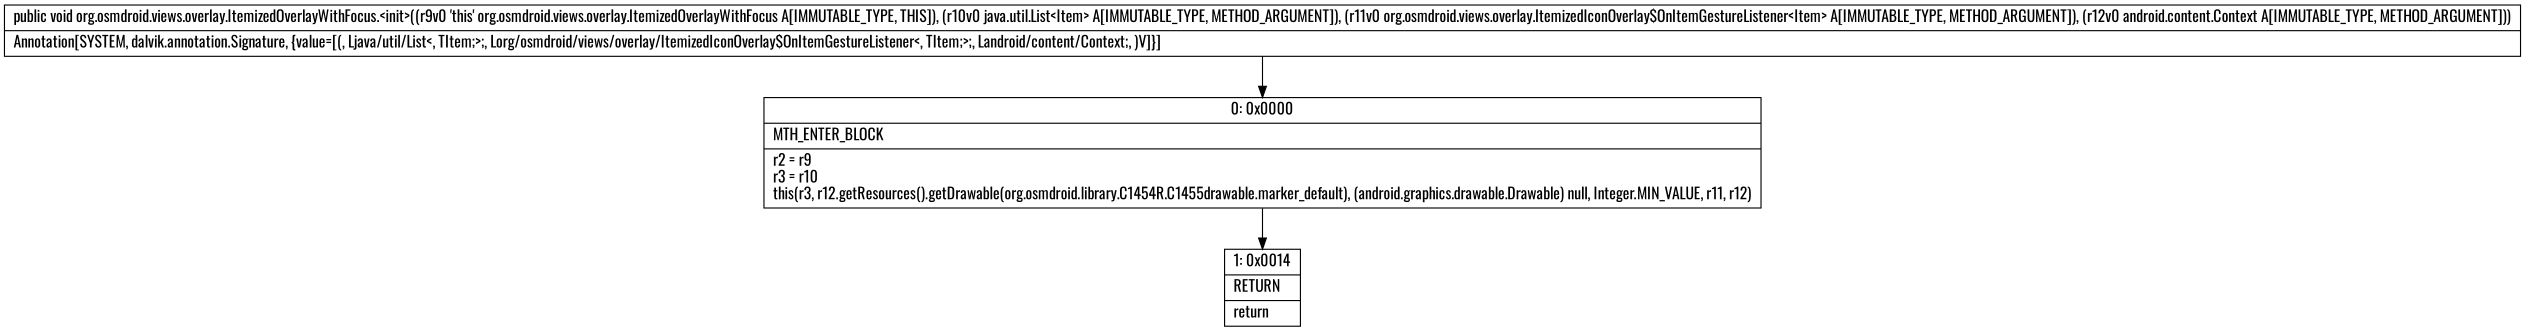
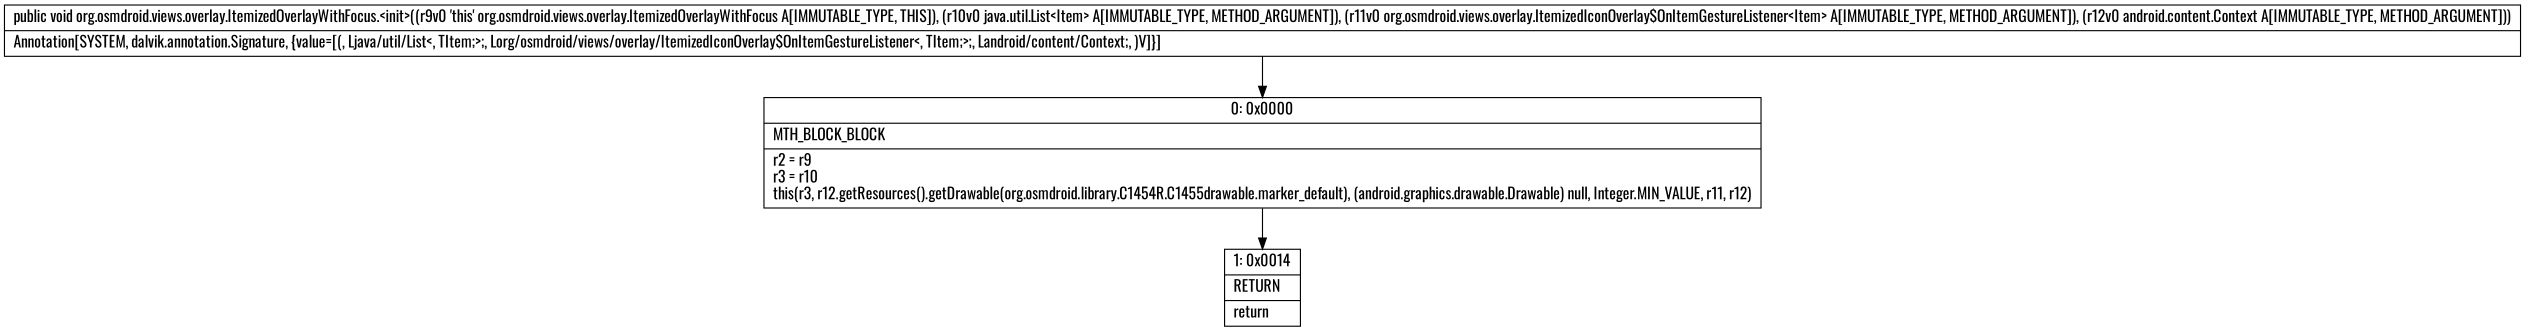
(829, 136) -> (829, 136)
